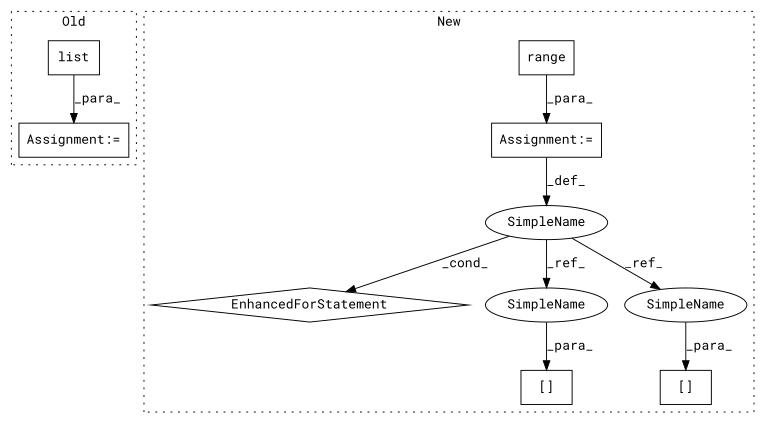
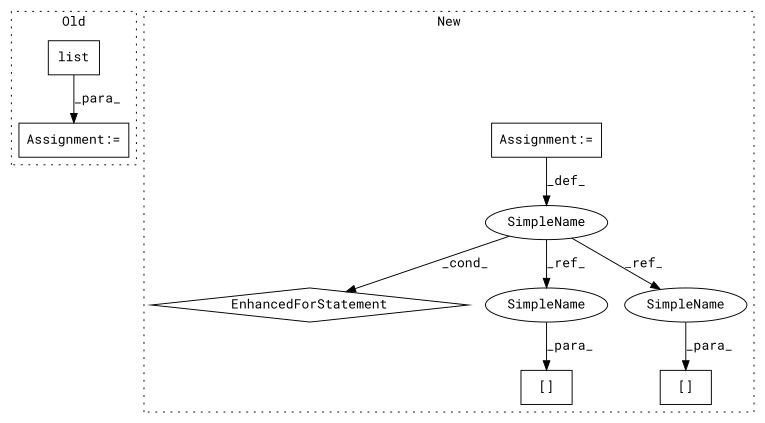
(547, 58) -> none
